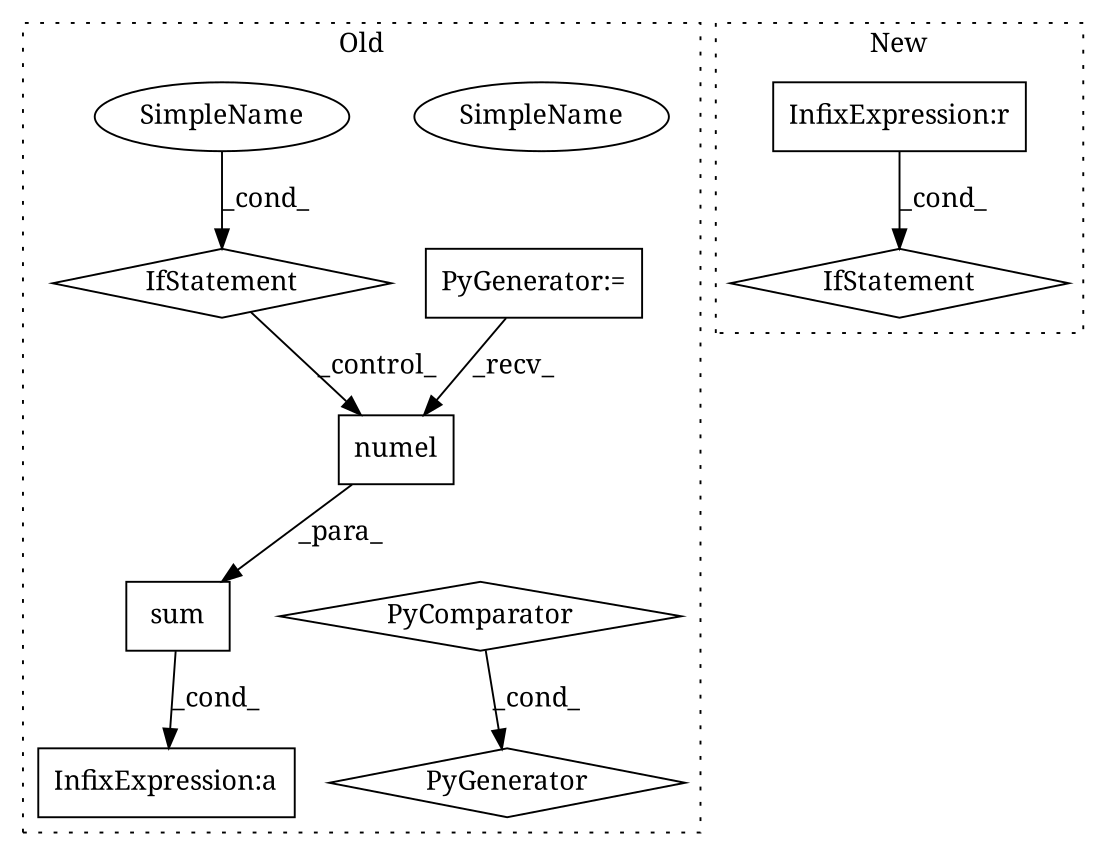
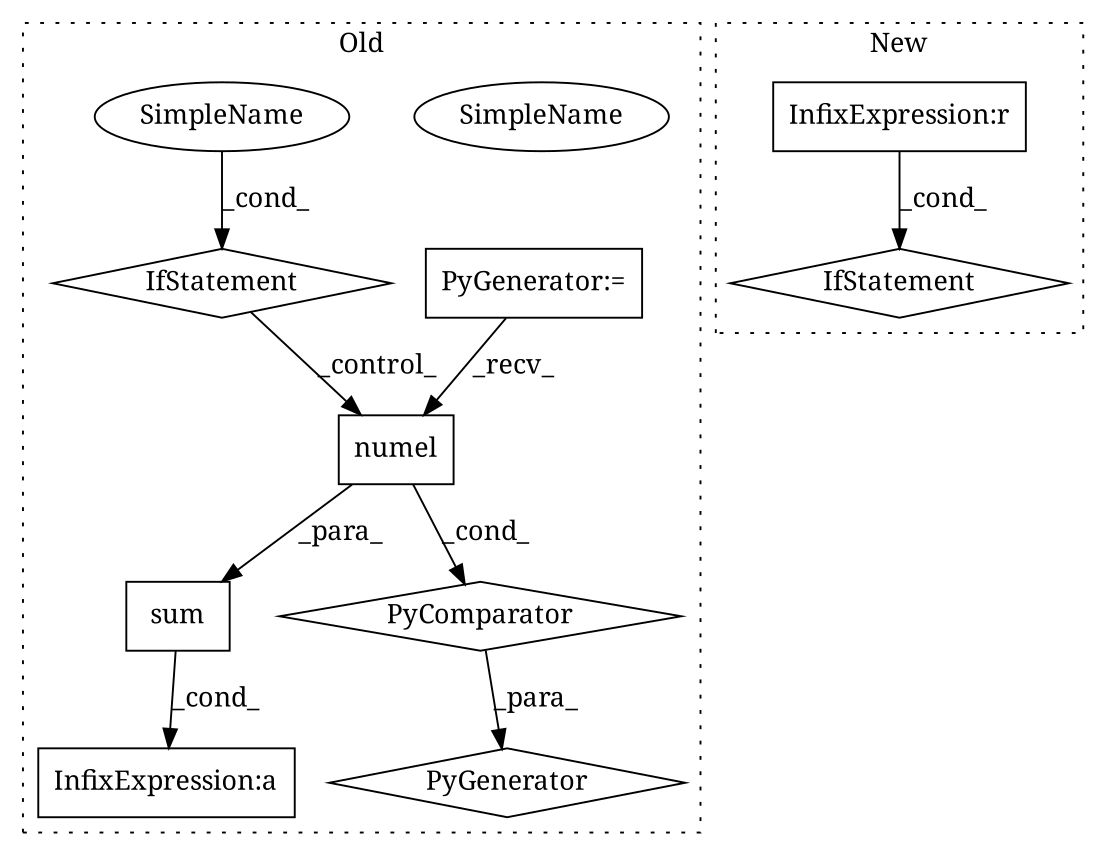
none -> (435, 526)
(537, 700) -> (537, 700)
